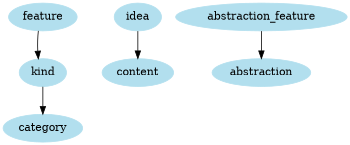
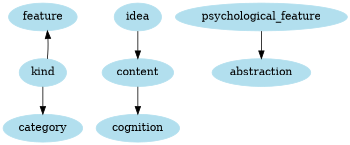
(261, 17) -> (261, 17)
(38, 41) -> (48, 49)
none -> (138, 128)
